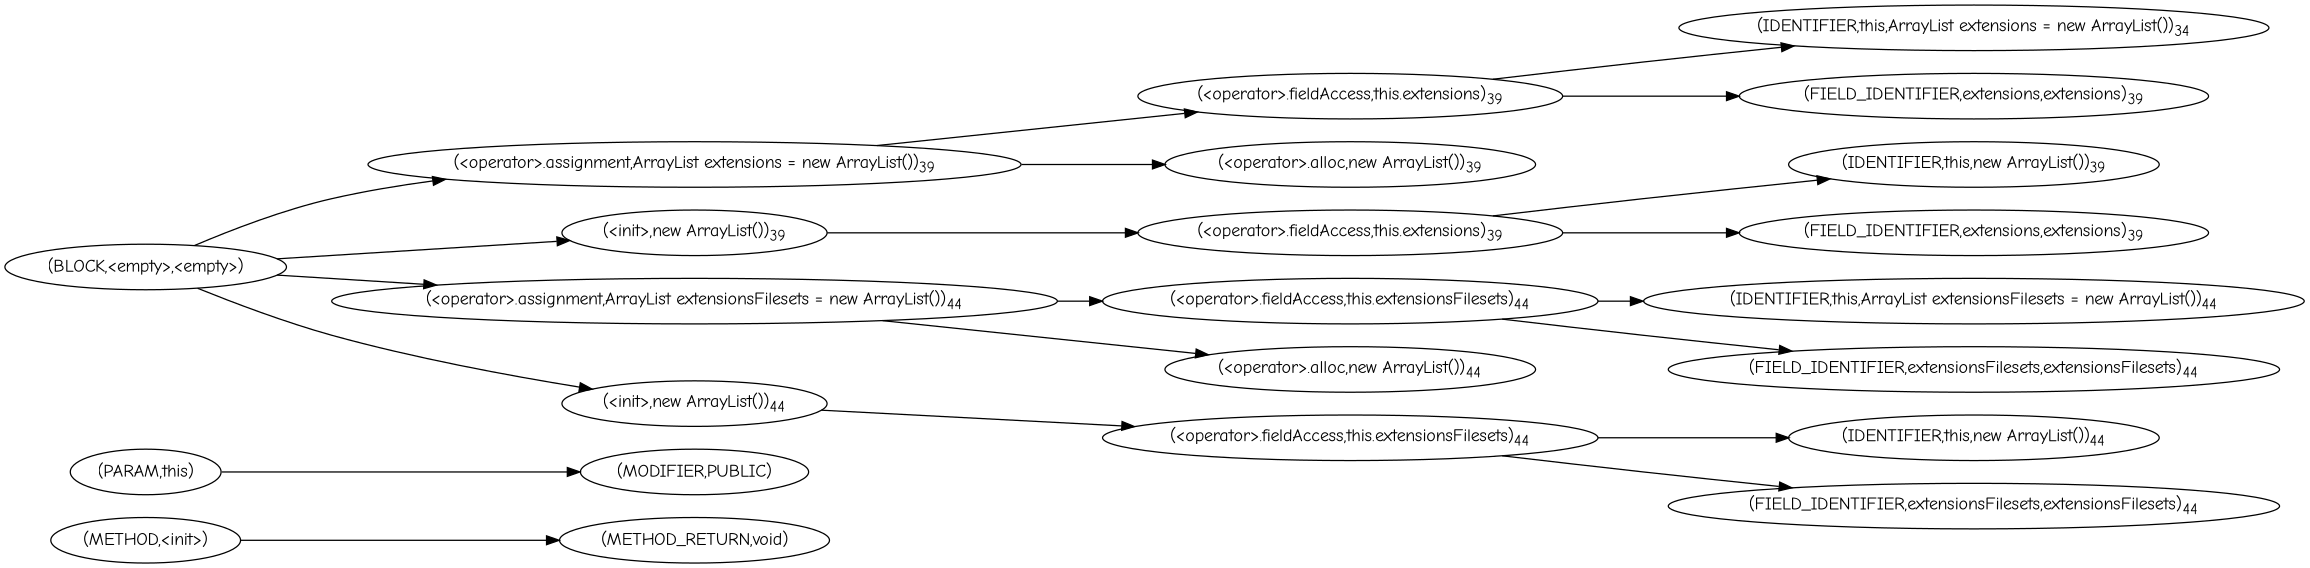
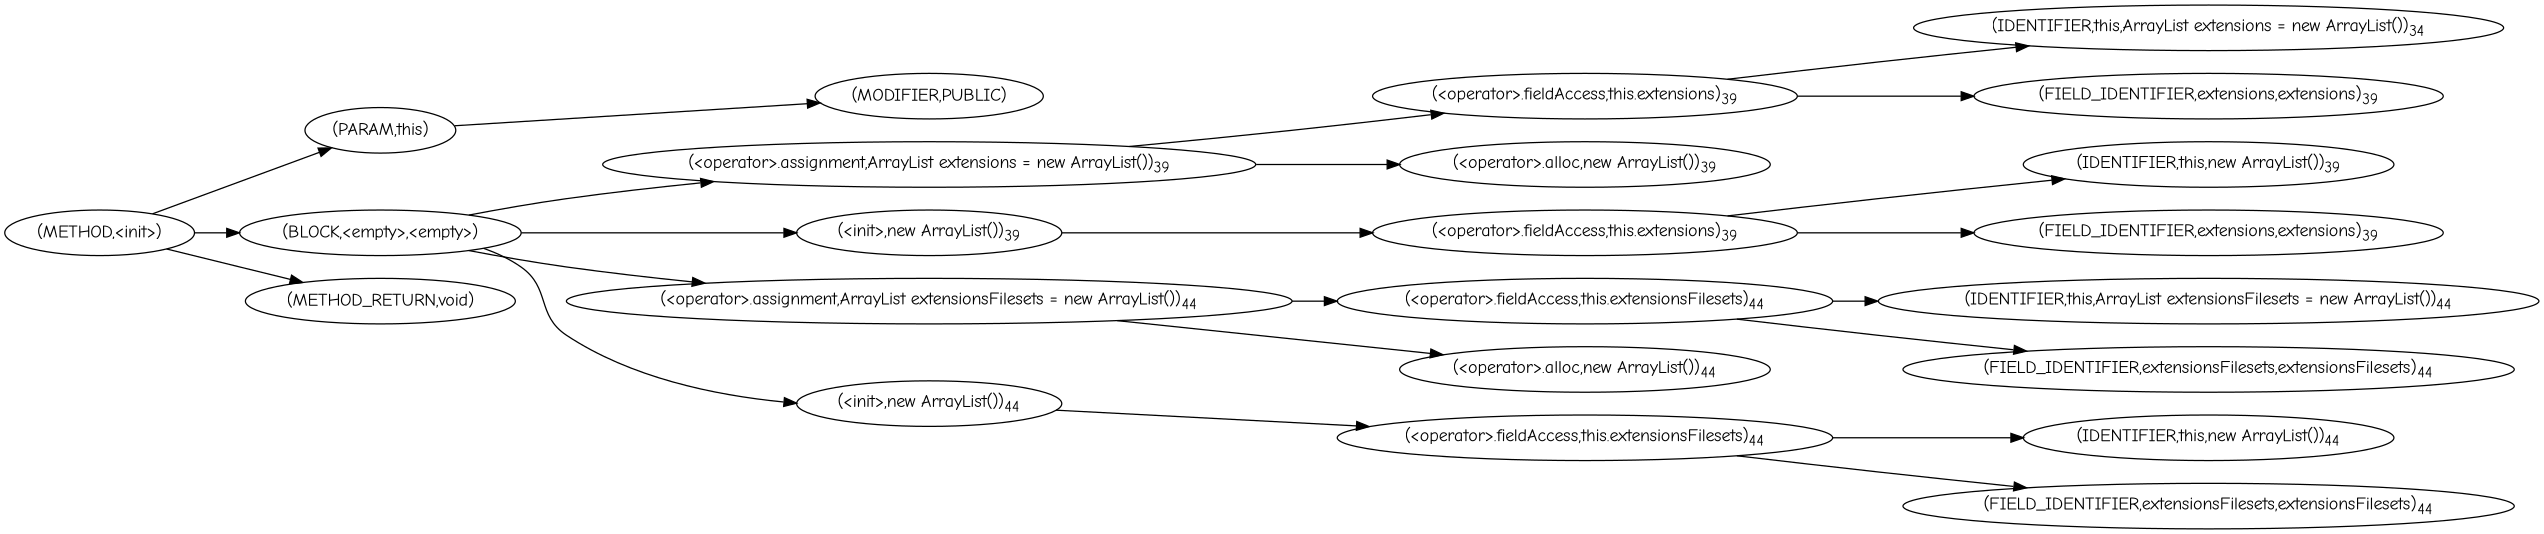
none -> (236, 183)
none -> (210, 233)
